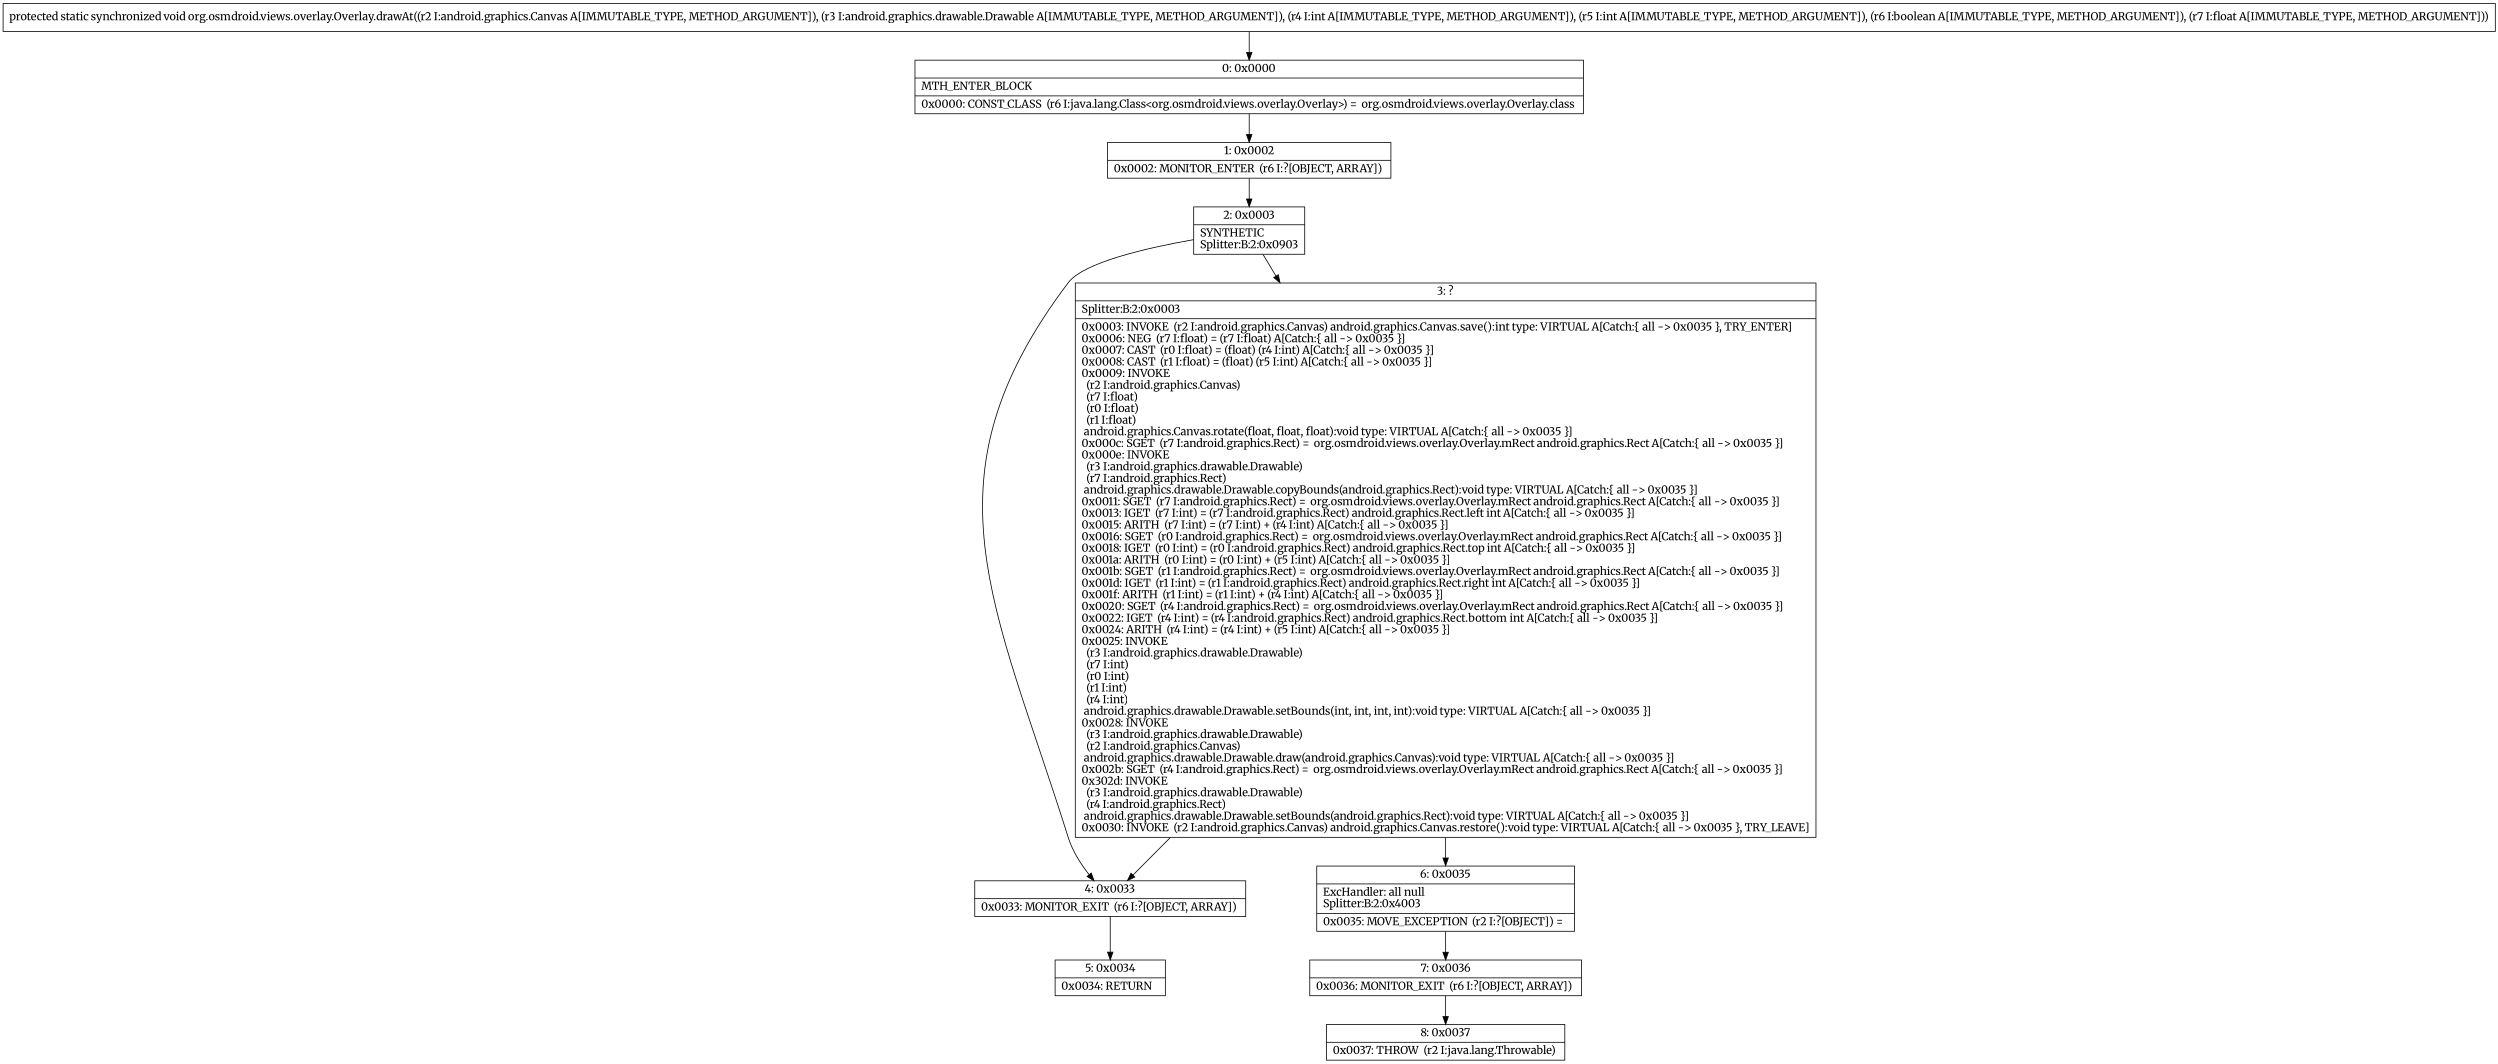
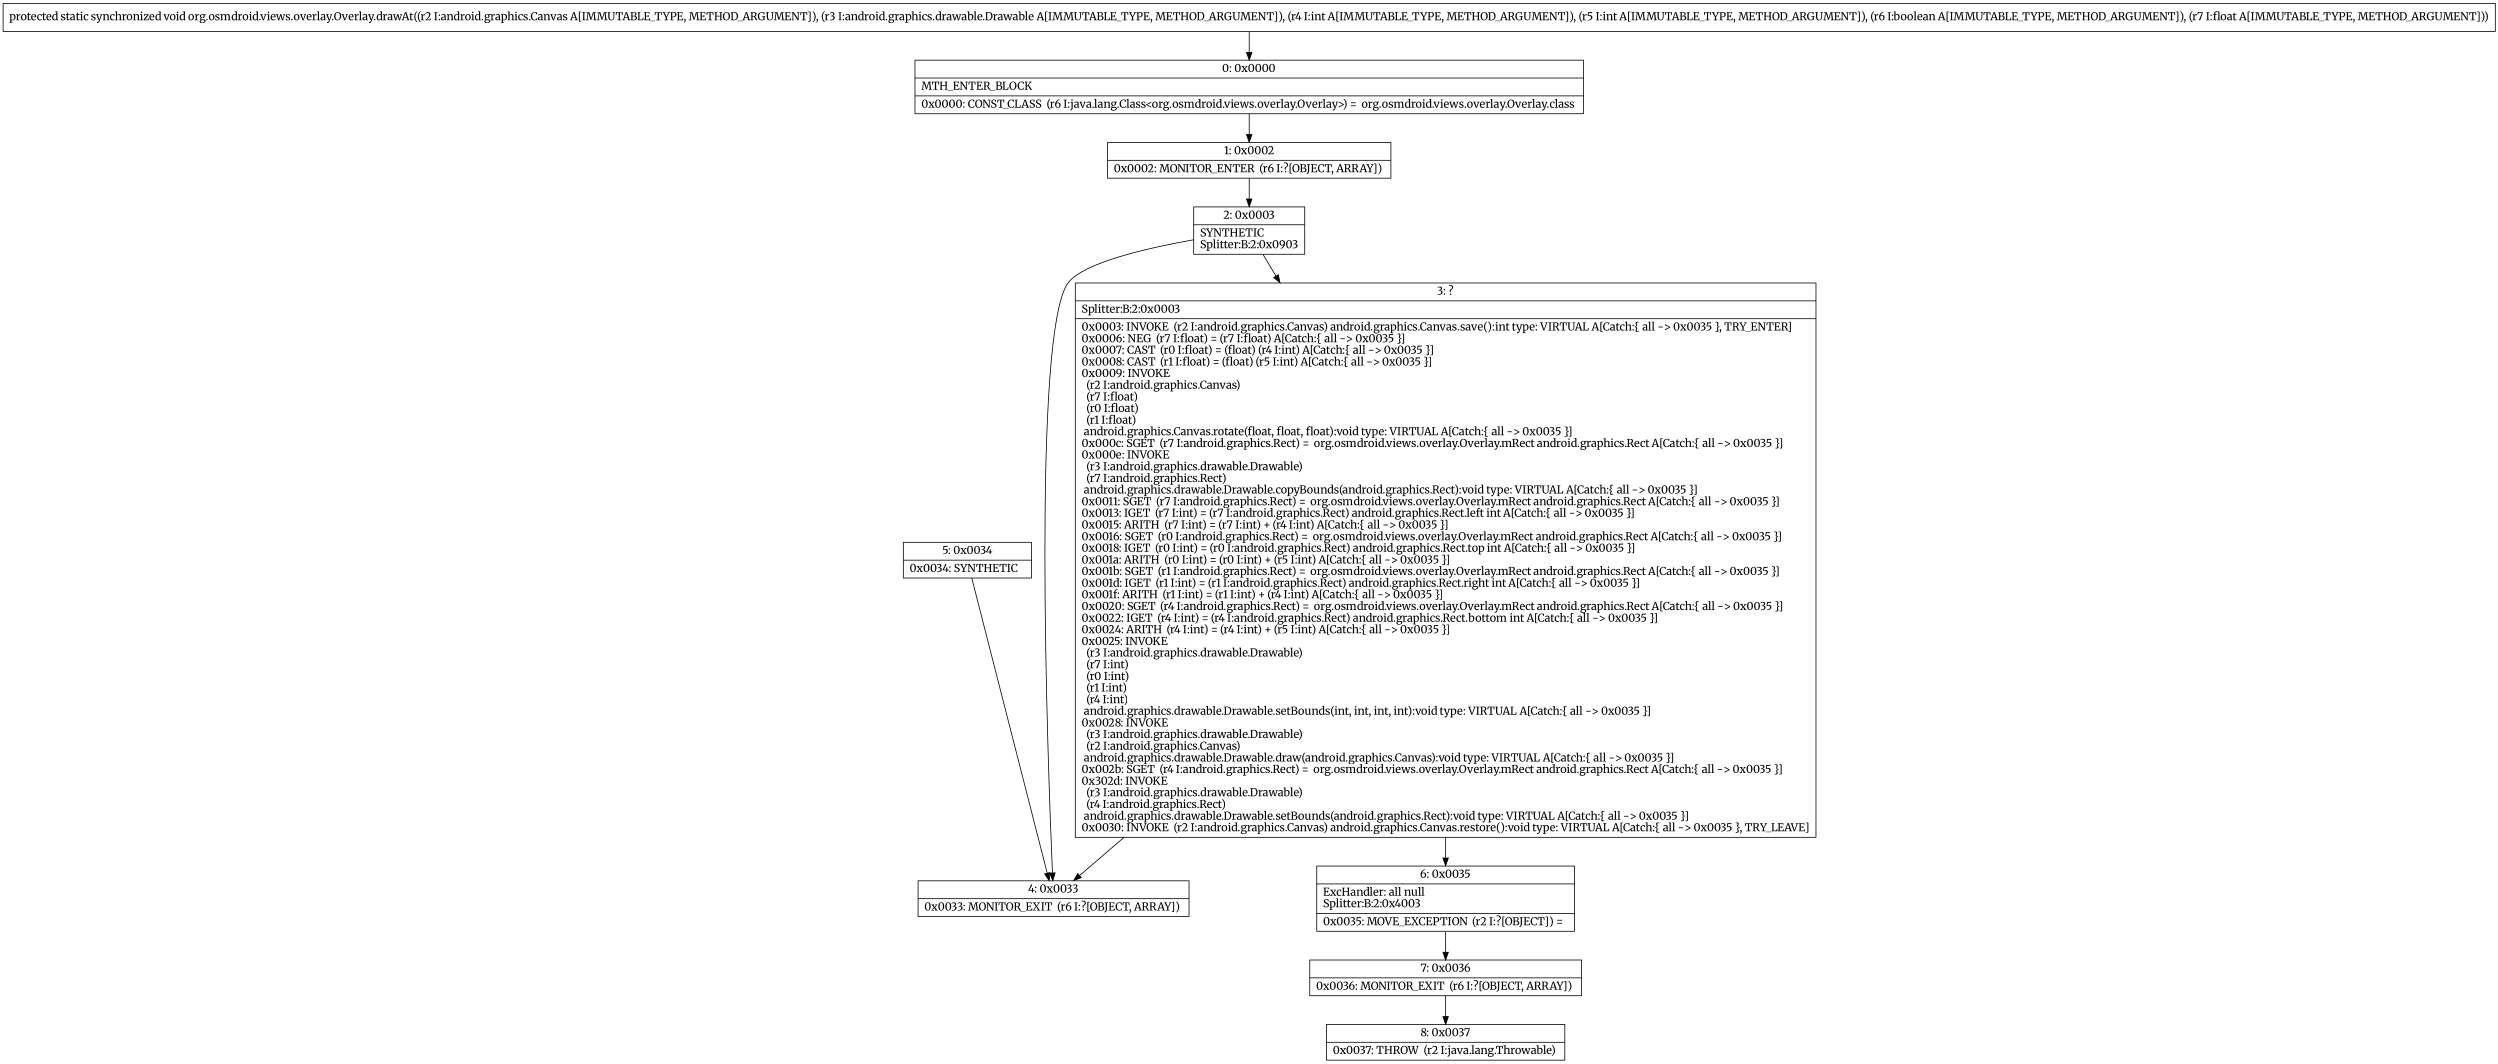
(1110, 934) -> (1010, 726)
(1110, 986) -> (967, 569)
